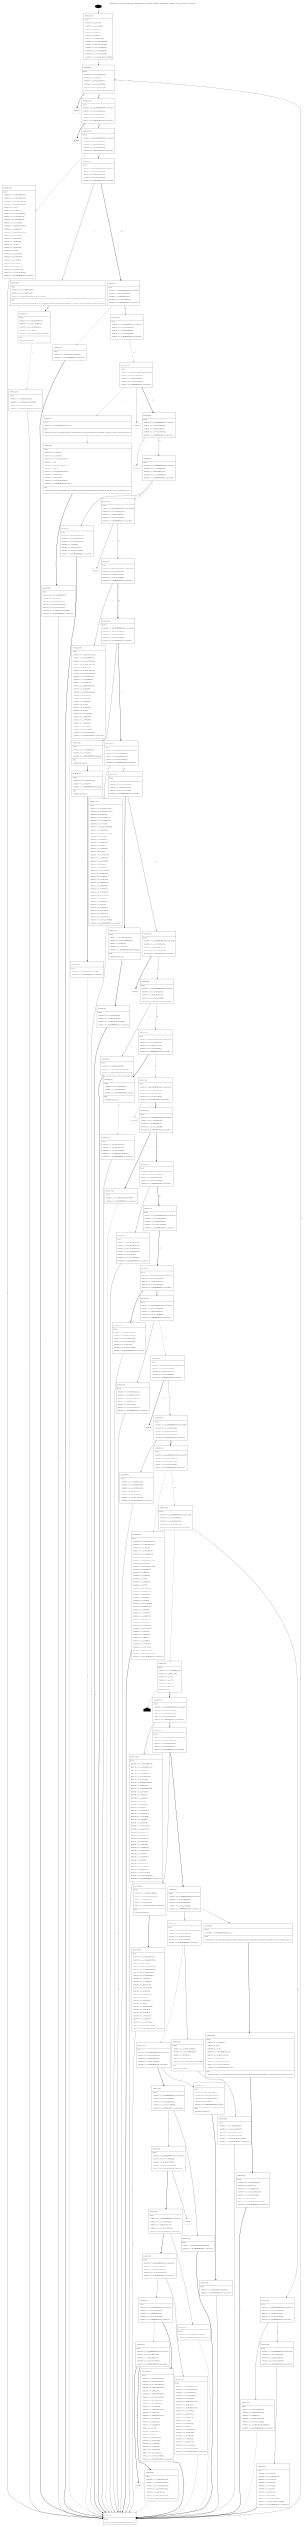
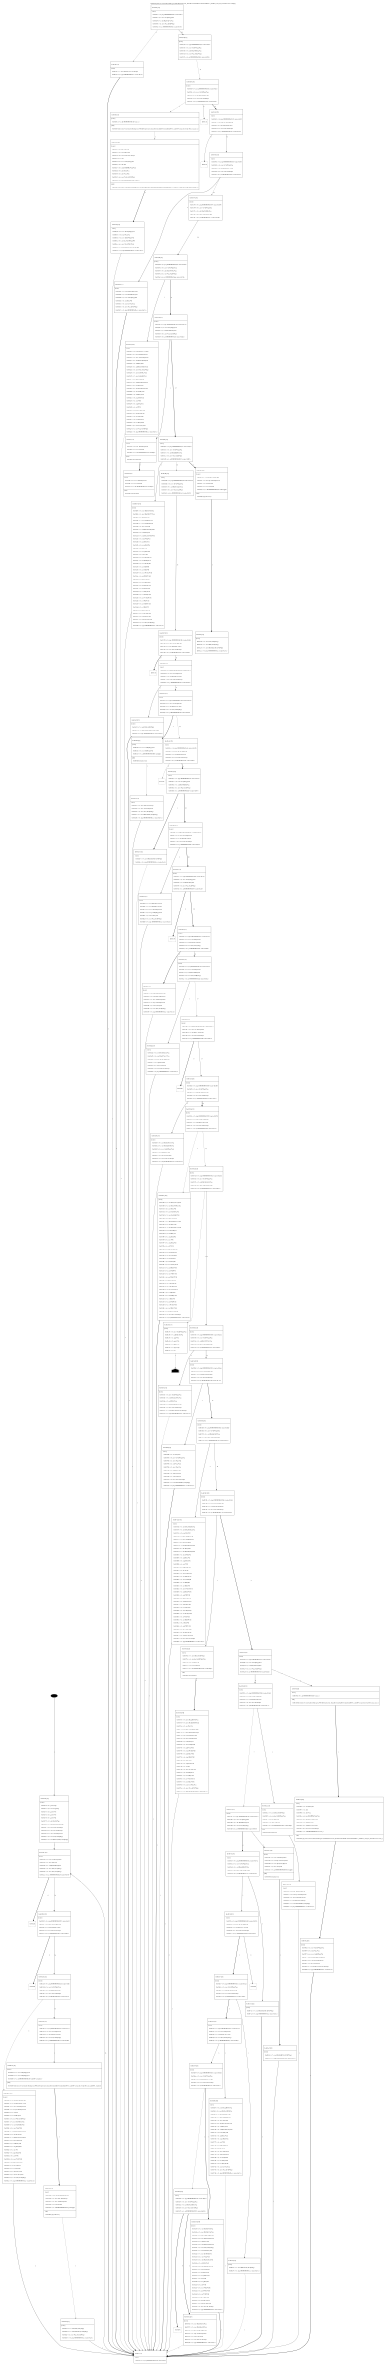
(111, 231) -> none
(96, 571) -> none
(125, 862) -> (192, 465)
none -> (172, 939)
(87, 969) -> none
(169, 1694) -> (210, 1400)
(95, 1770) -> none
